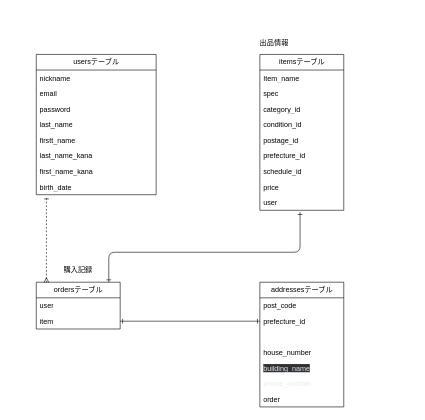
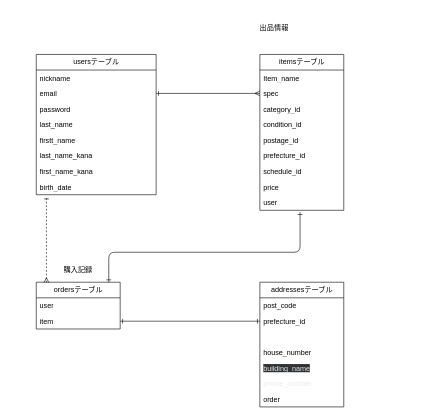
(275, 42) -> (275, 27)
none -> (208, 93)
